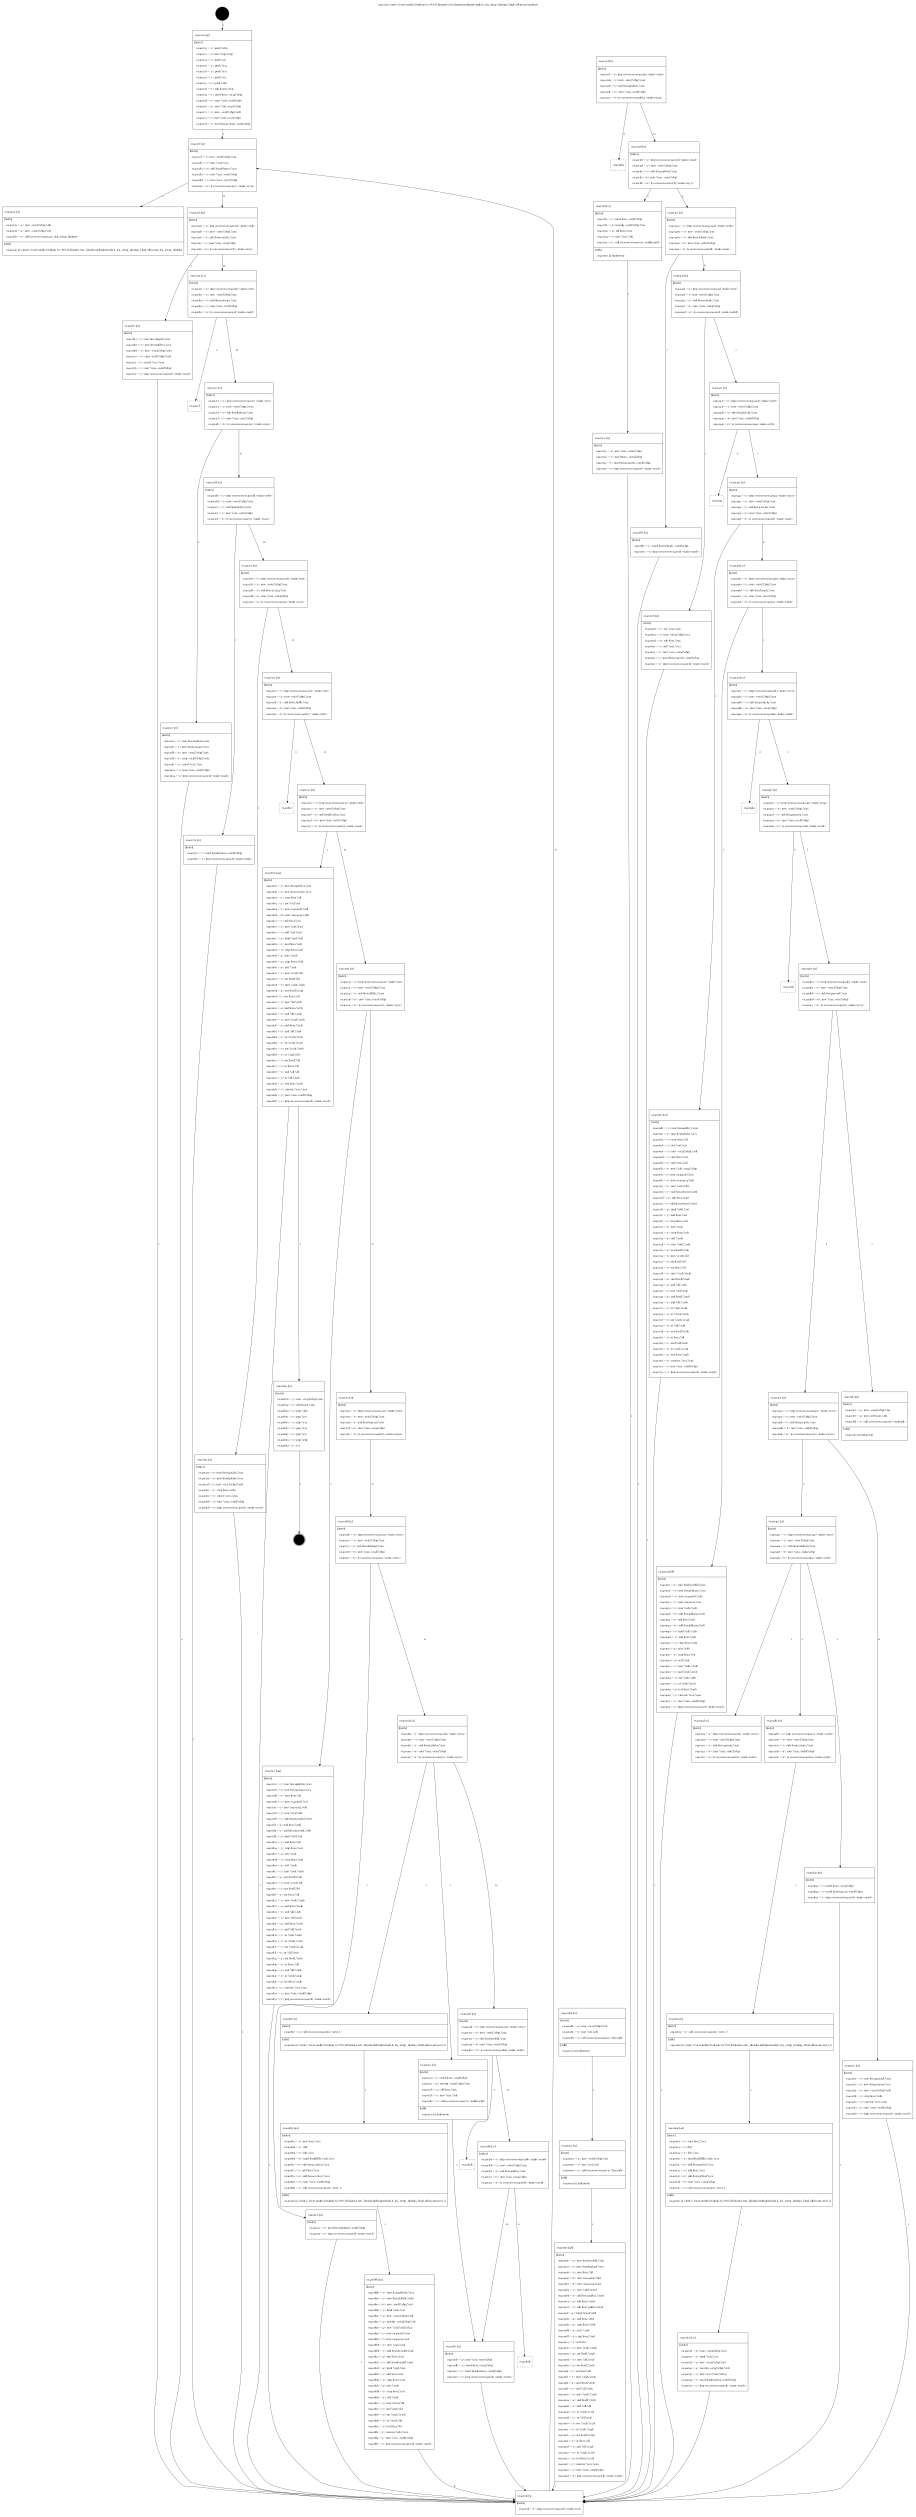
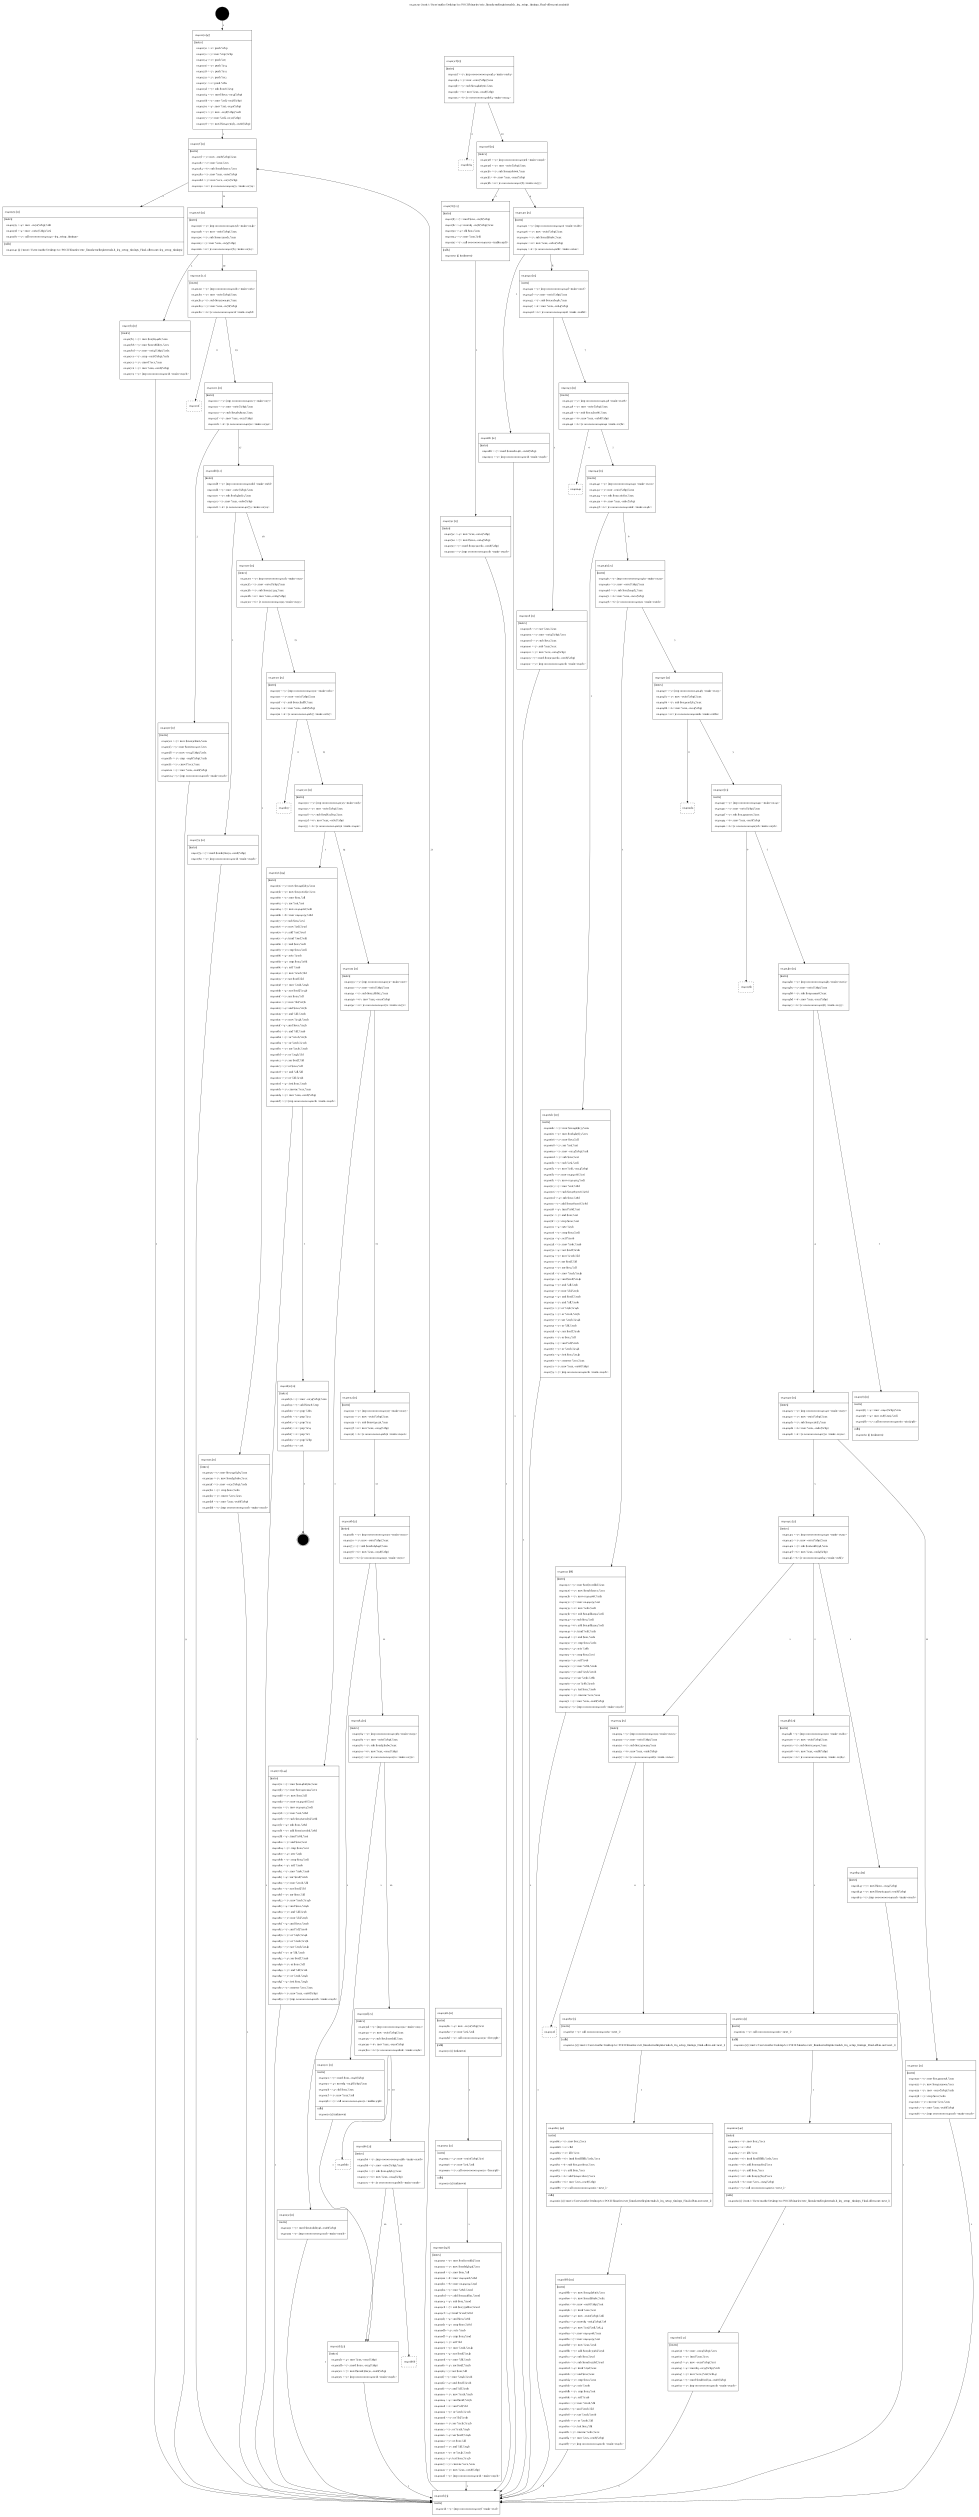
(398, 1887) -> (643, 1887)
none -> (549, 2032)
